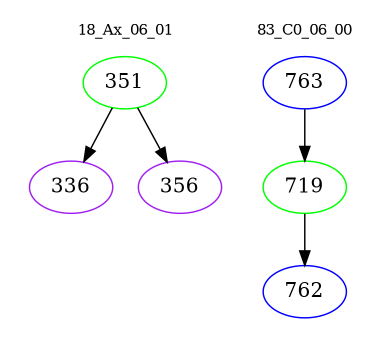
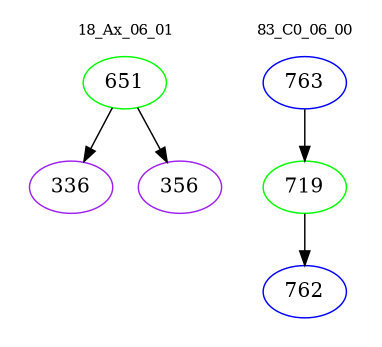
(125, 83) -> (125, 83)
